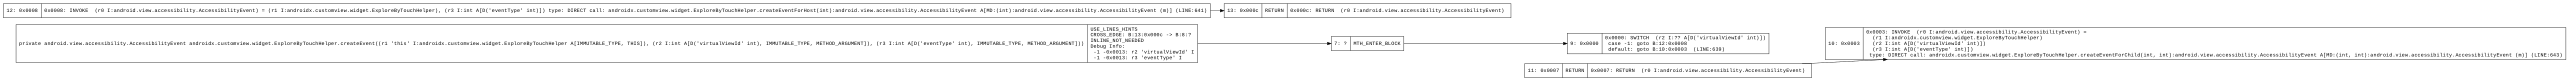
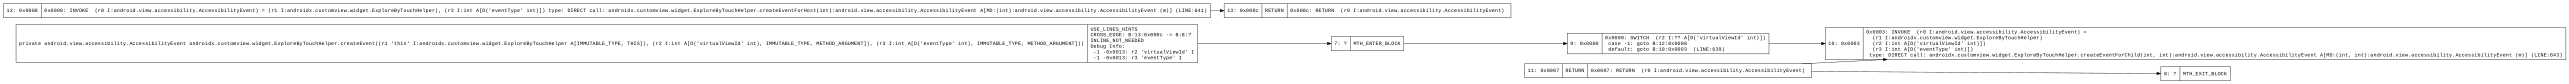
none -> (1795, 44)
none -> (2196, 74)
